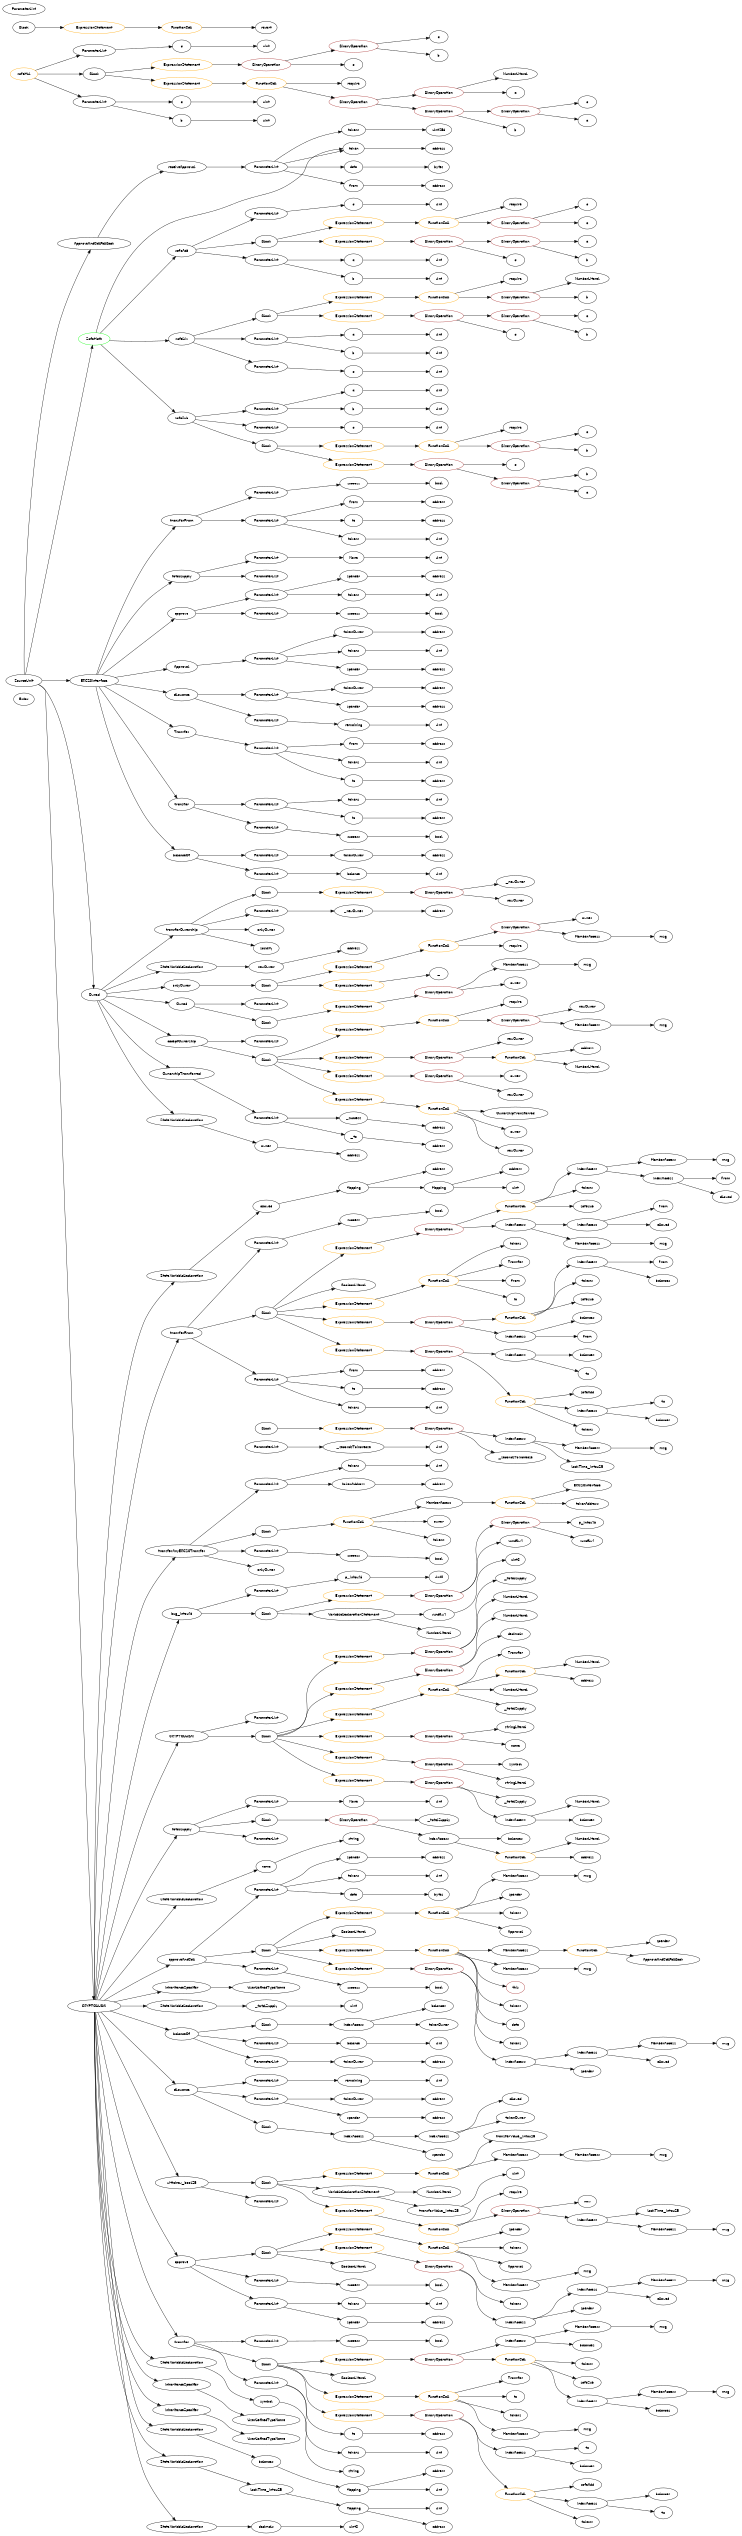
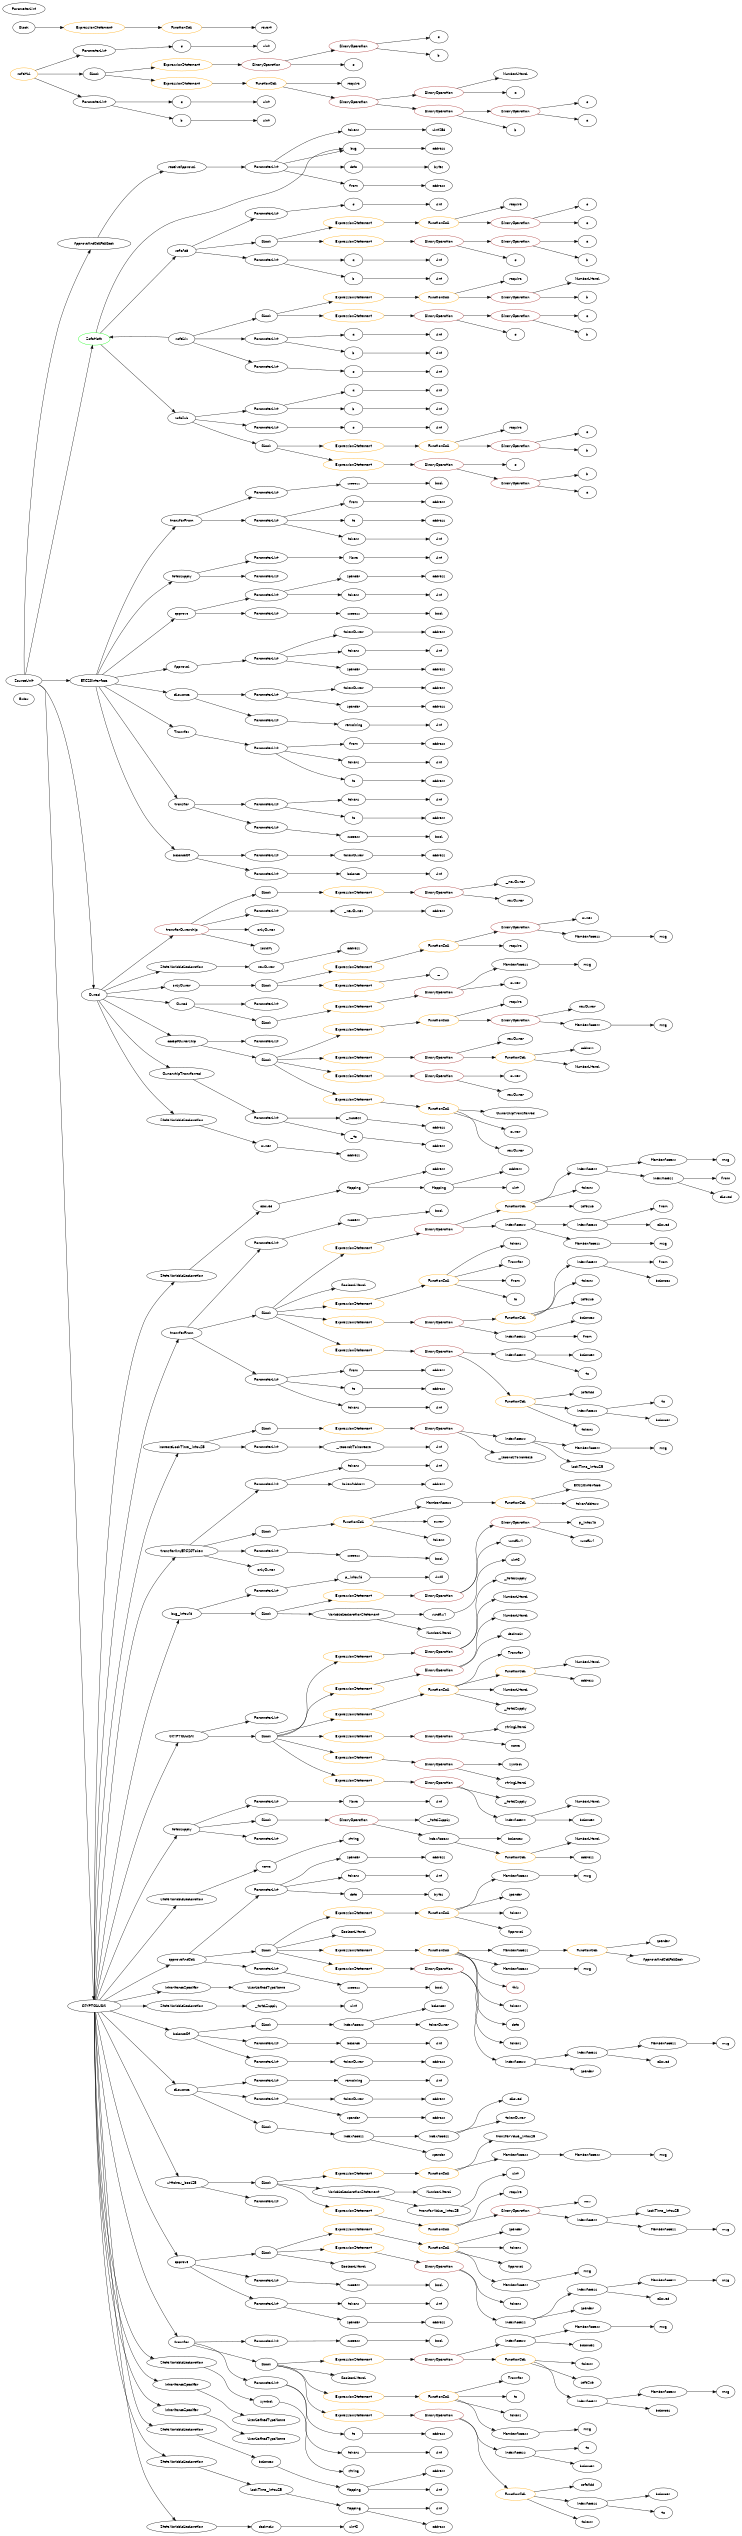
(354, 148) -> (354, 148)
(137, 341) -> (141, 337)
(182, 930) -> (182, 930)
none -> (182, 1447)
(182, 1551) -> (182, 1551)
